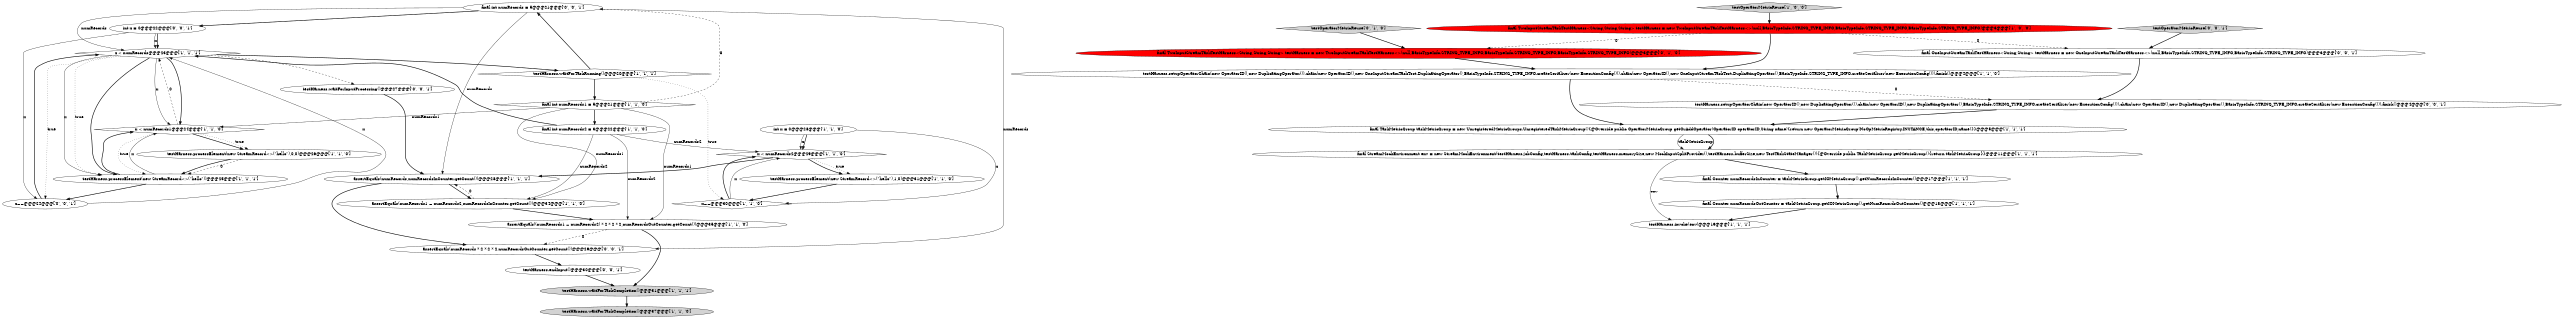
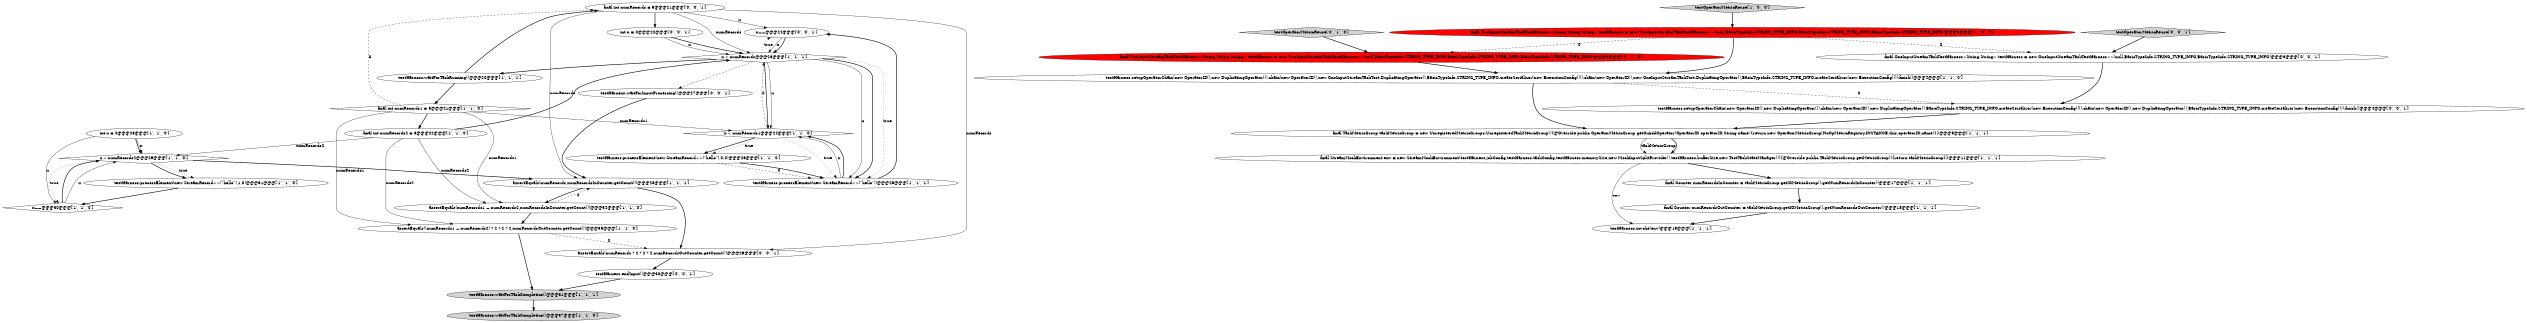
(23, 73) -> (724, 19)
(595, 74) -> (460, 78)
(708, 113) -> (61, 168)
